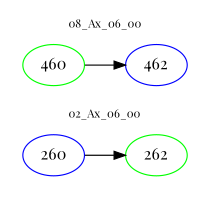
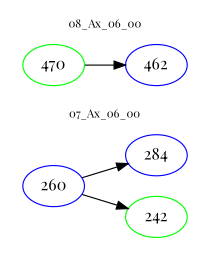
(54, 65) -> (54, 65)
(105, 115) -> (105, 115)
none -> (156, 155)
(156, 155) -> (156, 217)
